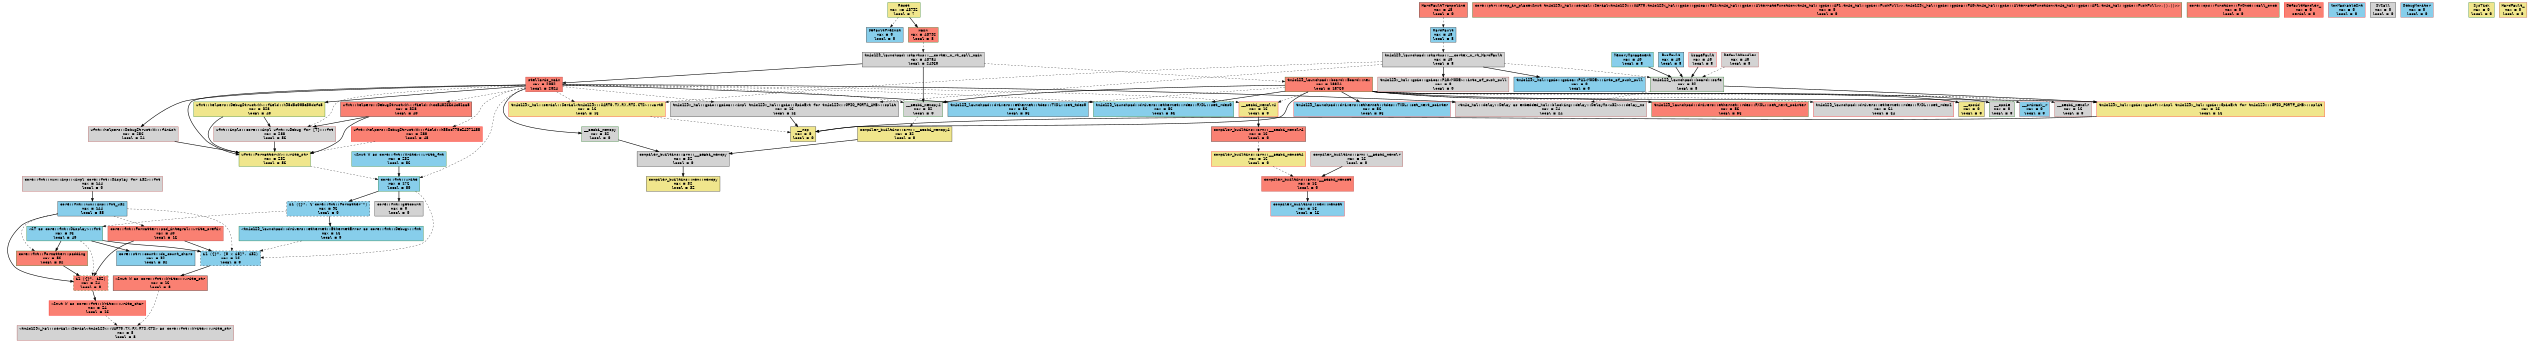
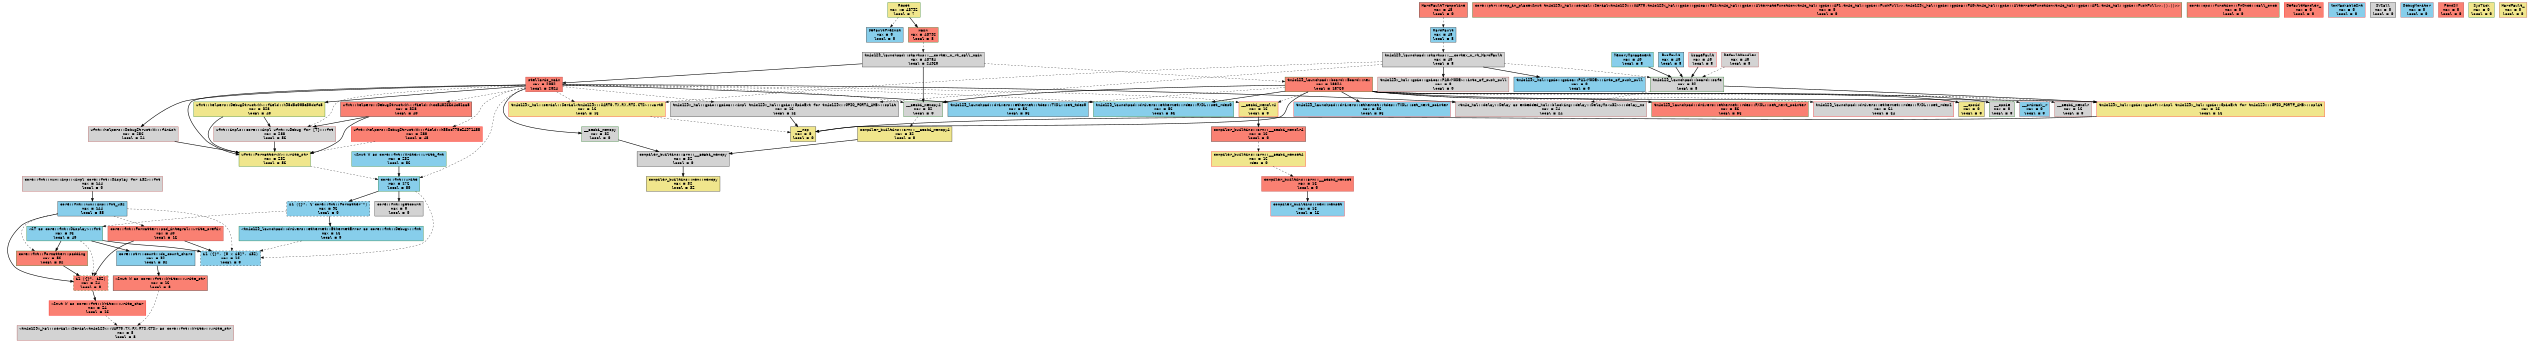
(2304, 10) -> (2304, 10)
none -> (2451, 10)
(1259, 159) -> (1259, 159)
(1357, 159) -> none
(197, 270) -> (158, 269)
